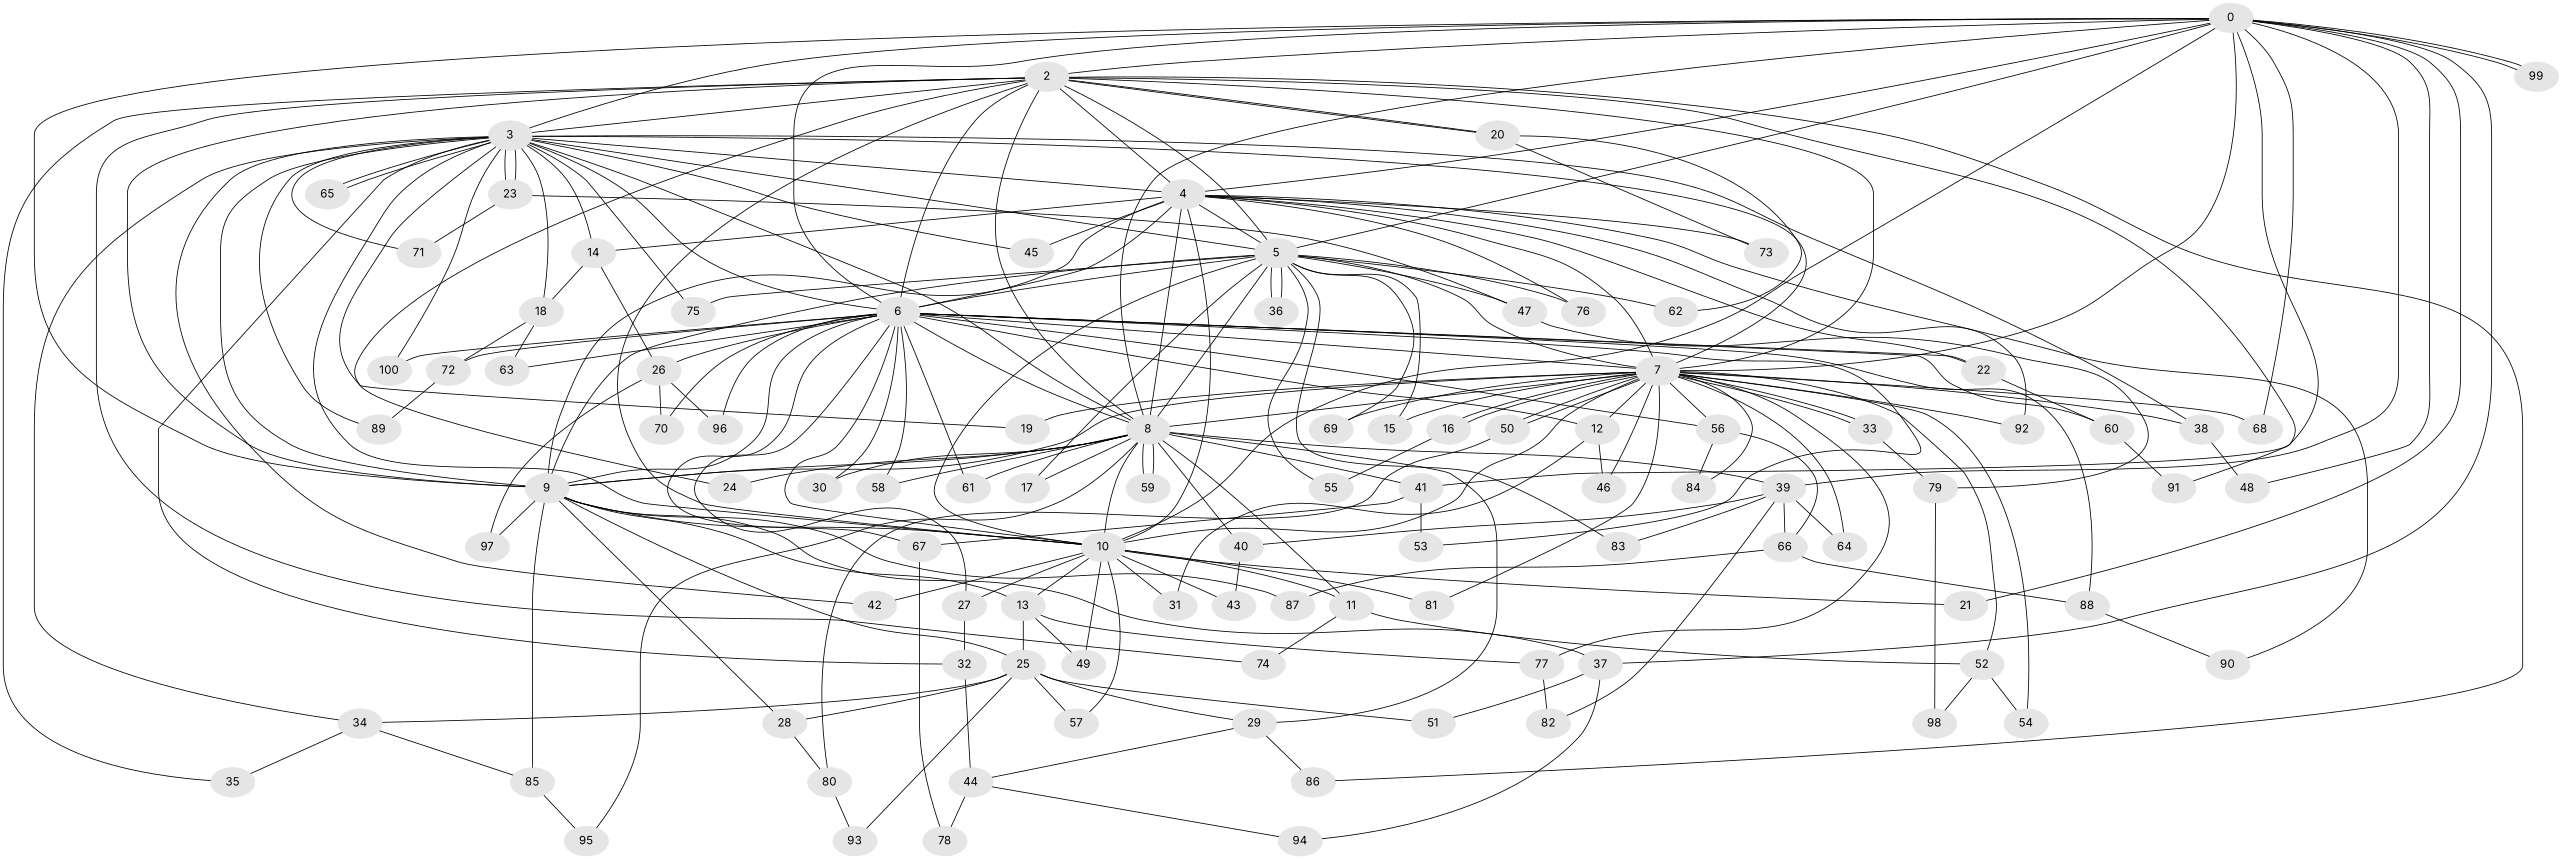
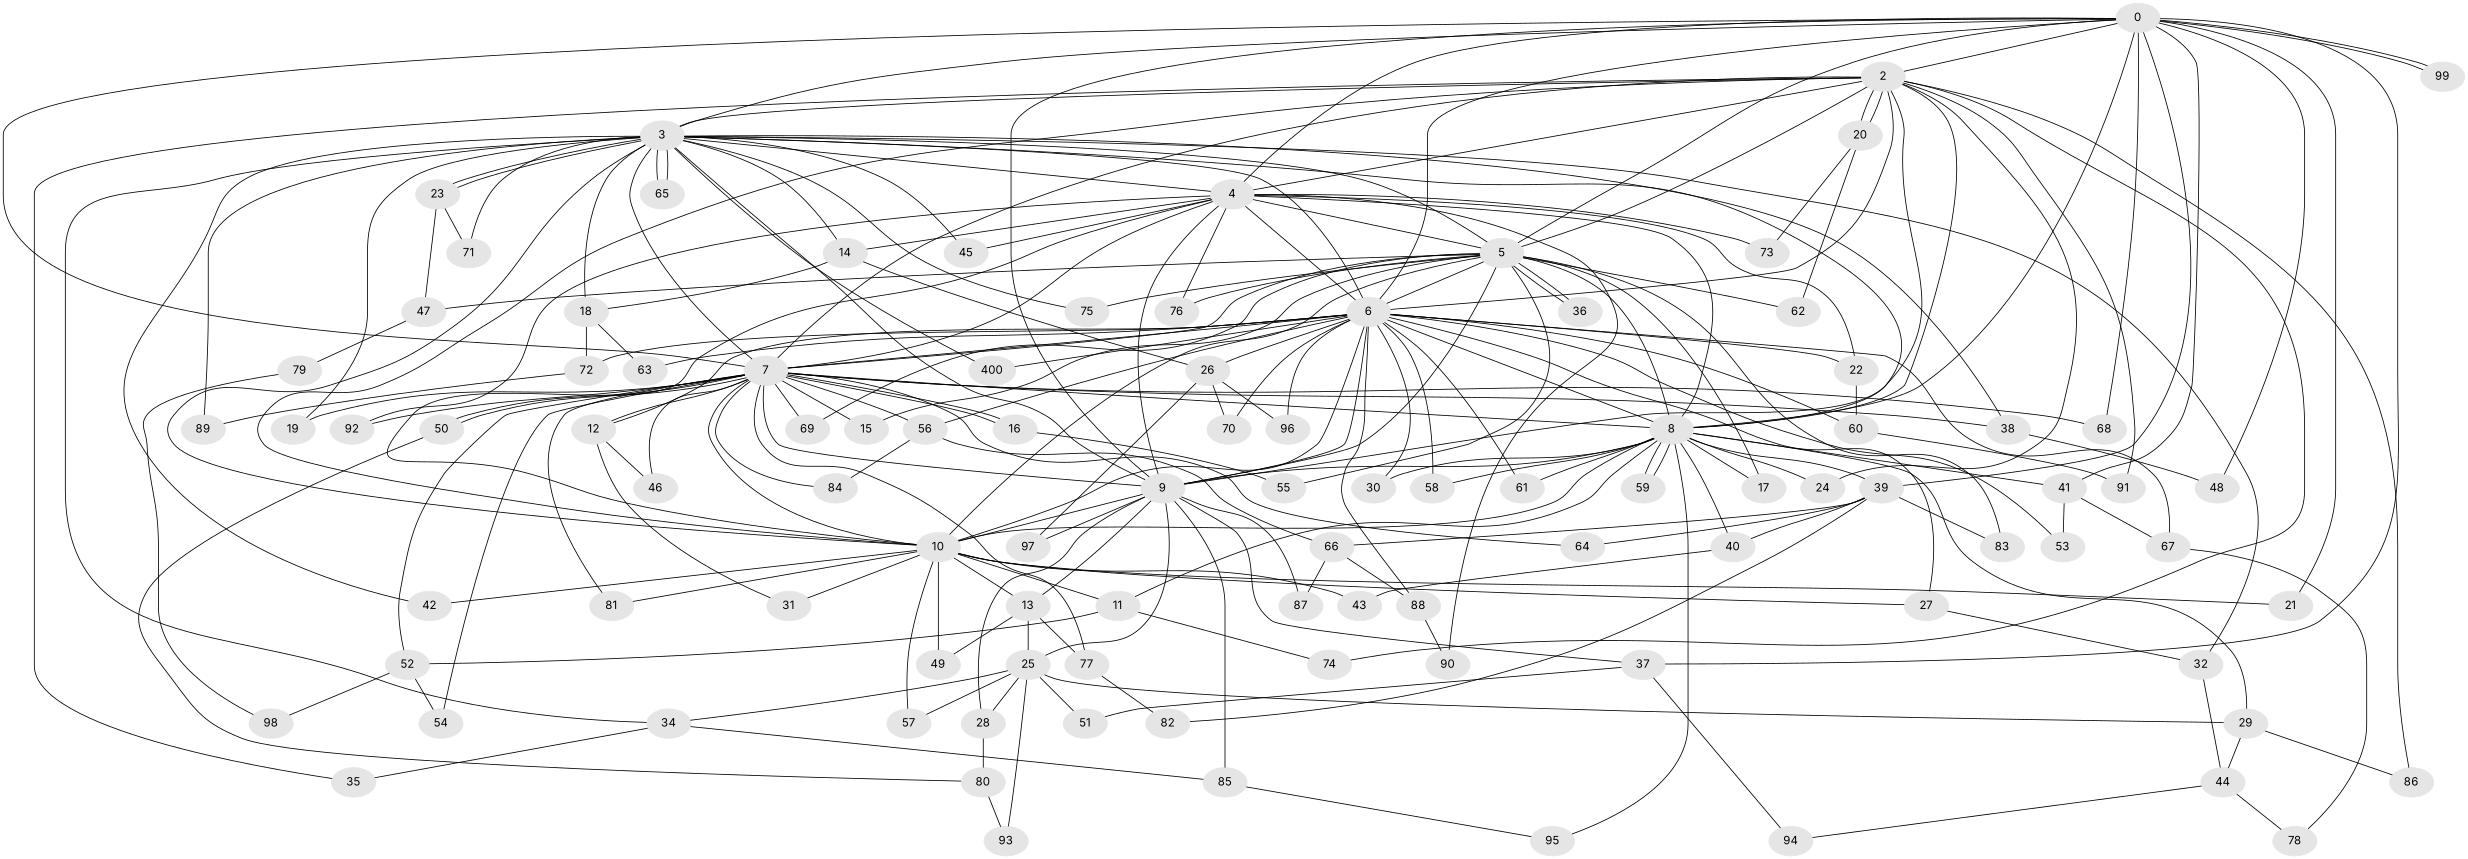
(1684, 334) -> none
(390, 371) -> (992, 371)
(1870, 430) -> none
